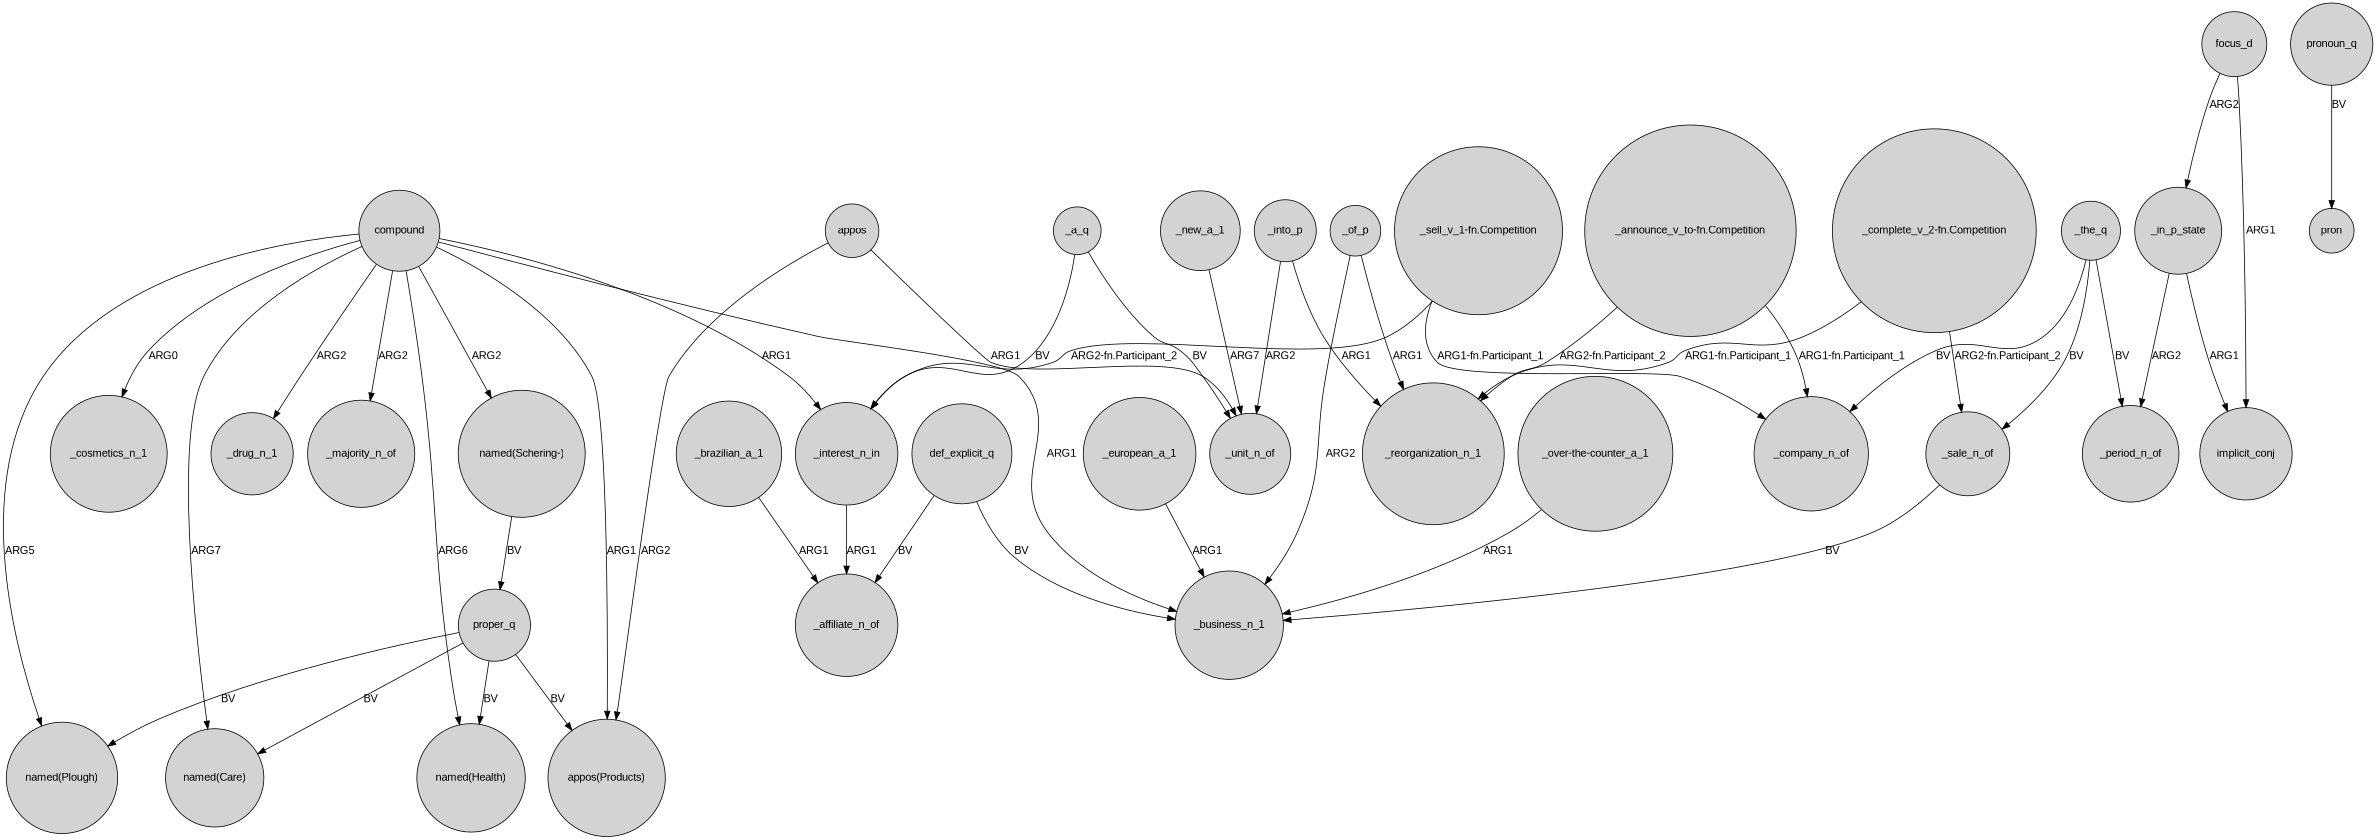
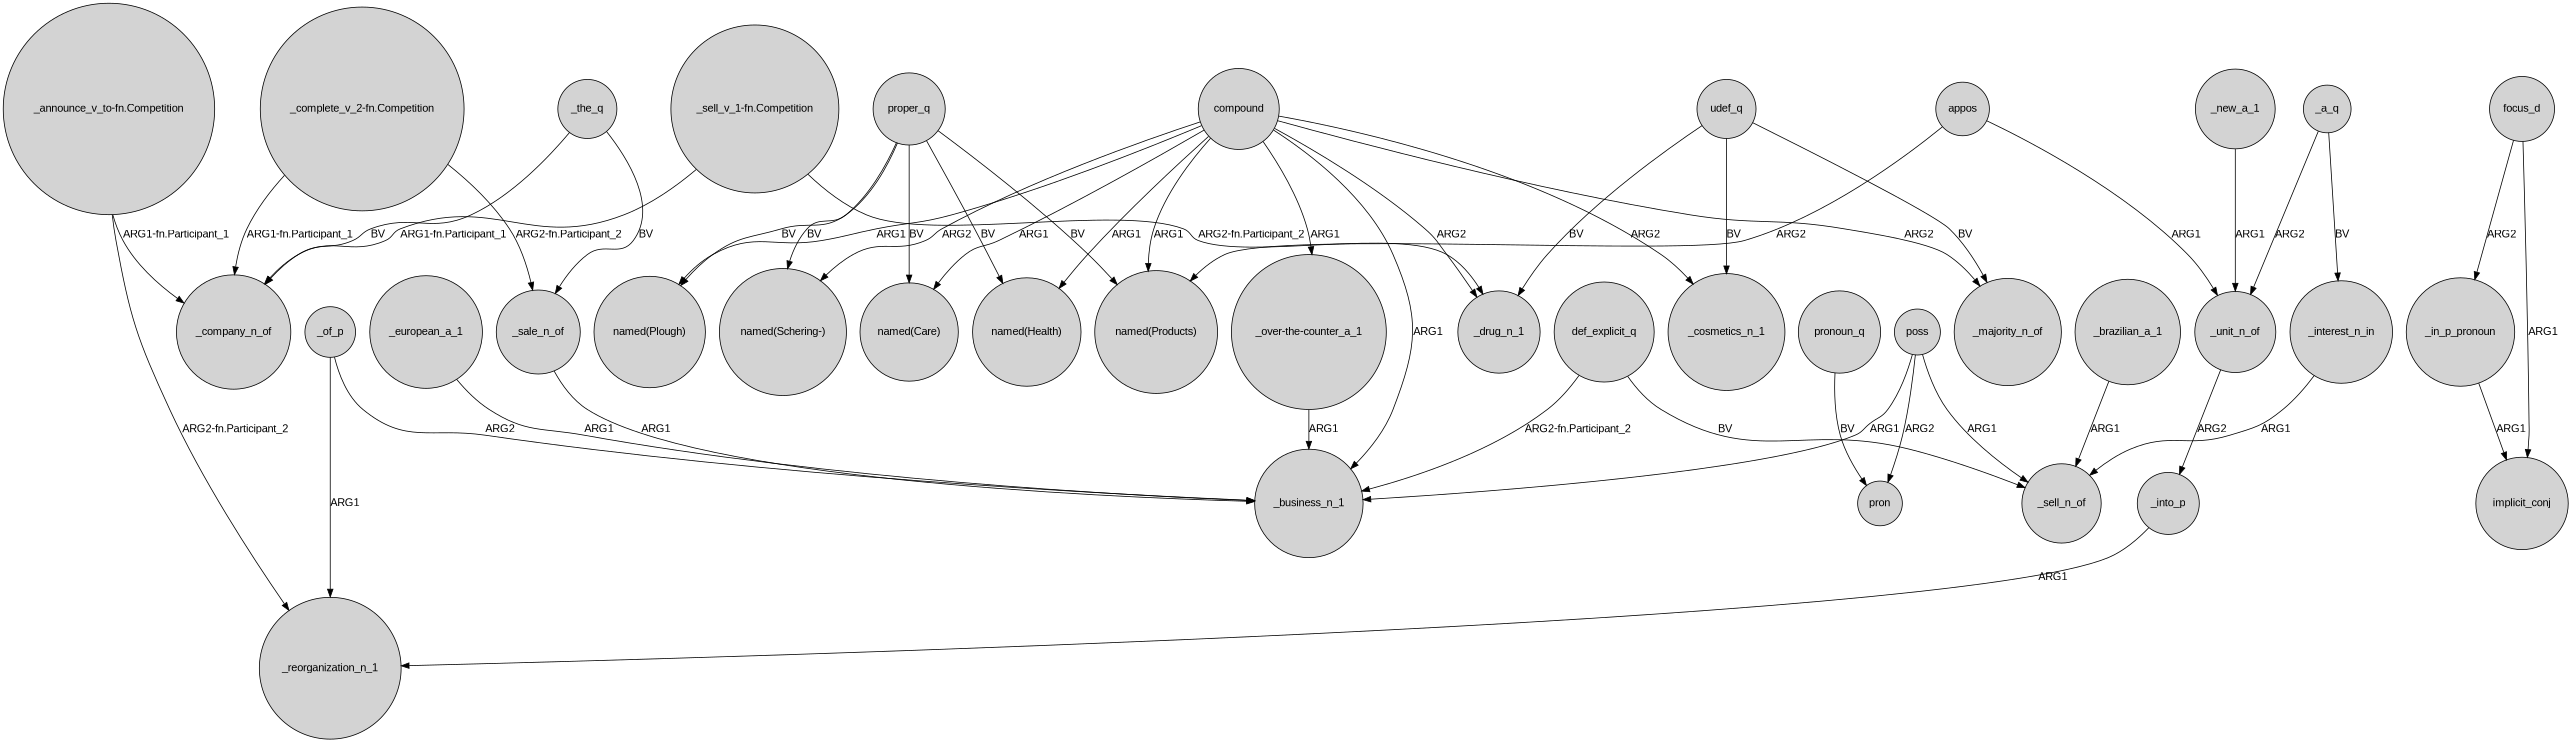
none -> (1726, 109)
(2178, 231) -> (2460, 332)
(658, 304) -> (1293, 192)
none -> (1917, 332)
(1269, 334) -> (2202, 418)
(1152, 344) -> (1147, 222)
(163, 356) -> (1645, 235)
(1200, 356) -> (2290, 235)
(1245, 356) -> (2250, 235)
(1675, 358) -> (253, 217)
(2131, 454) -> none
(507, 549) -> (849, 212)
(20, 551) -> (891, 235)
(206, 551) -> (1034, 235)
(453, 551) -> (1127, 235)
(1022, 551) -> (1578, 429)
(1833, 551) -> (656, 429)
(847, 625) -> (2062, 503)
(607, 778) -> (1156, 332)
